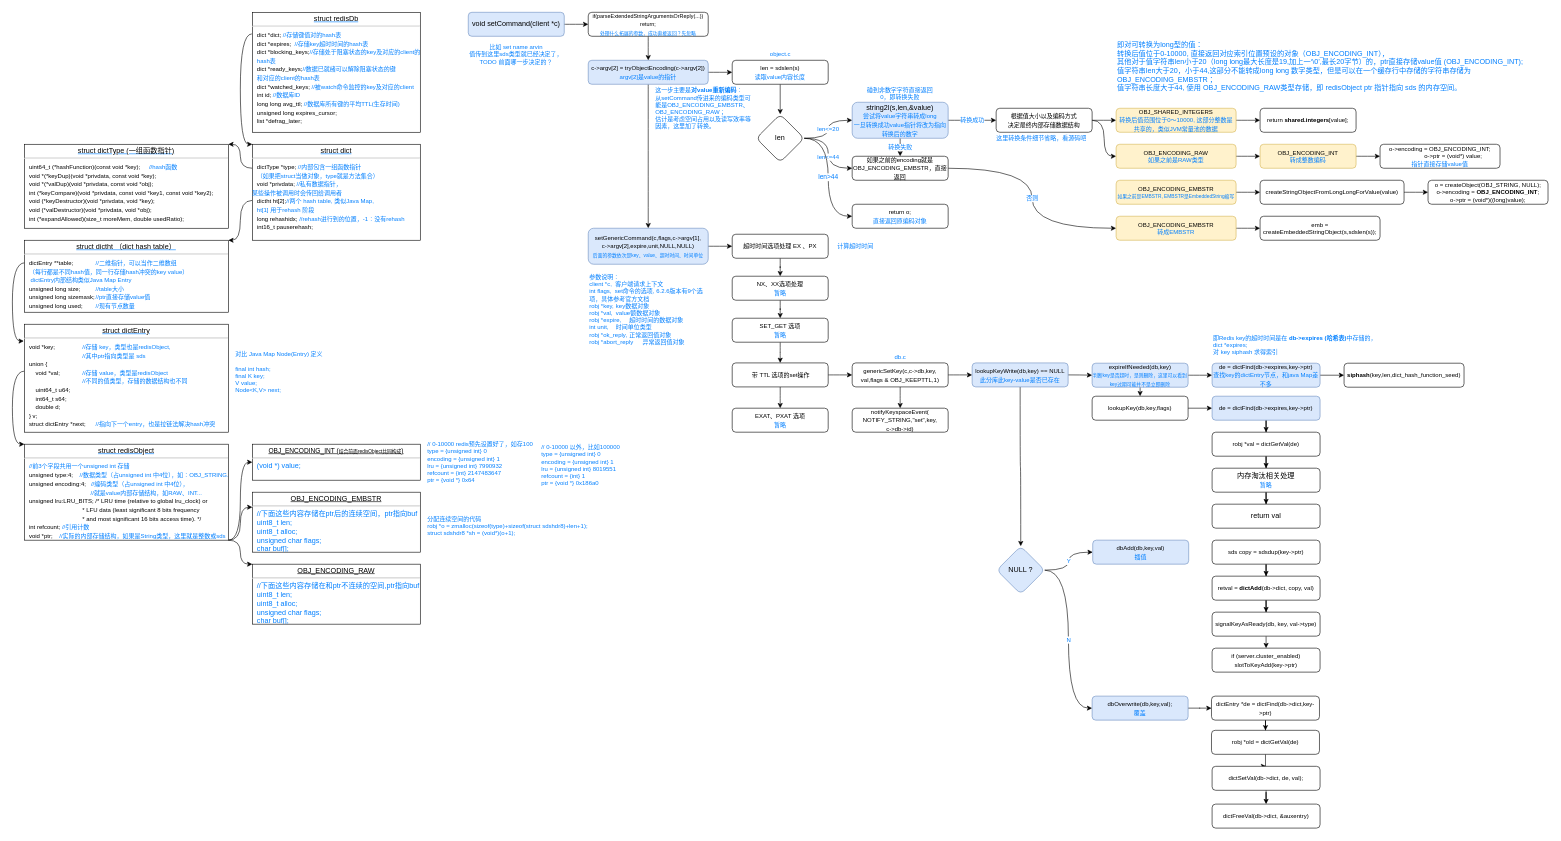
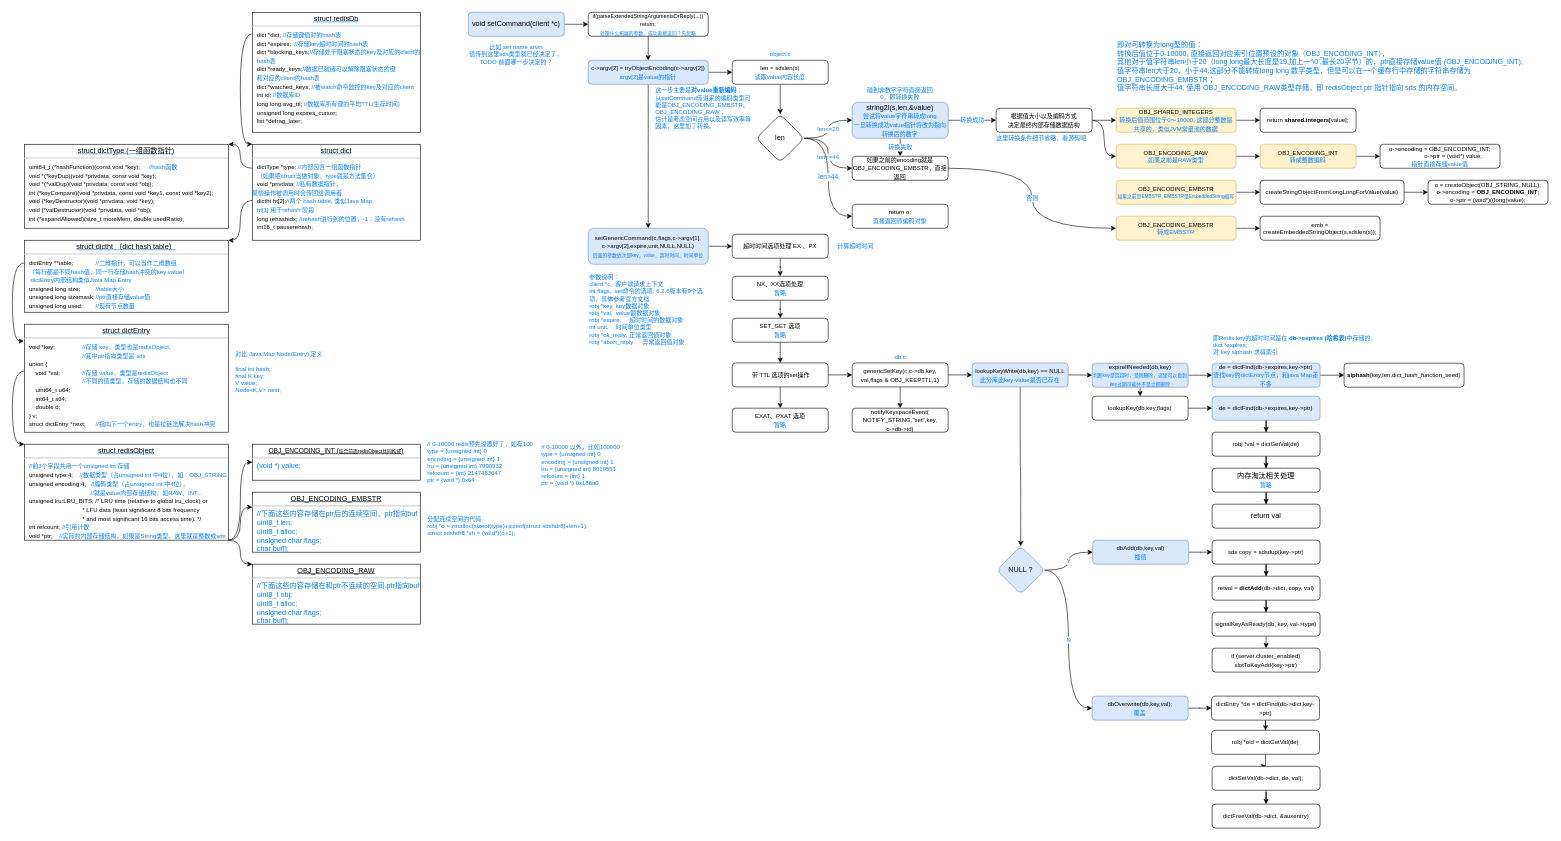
none -> (1202, 552)
(340, 590) -> (340, 590)
